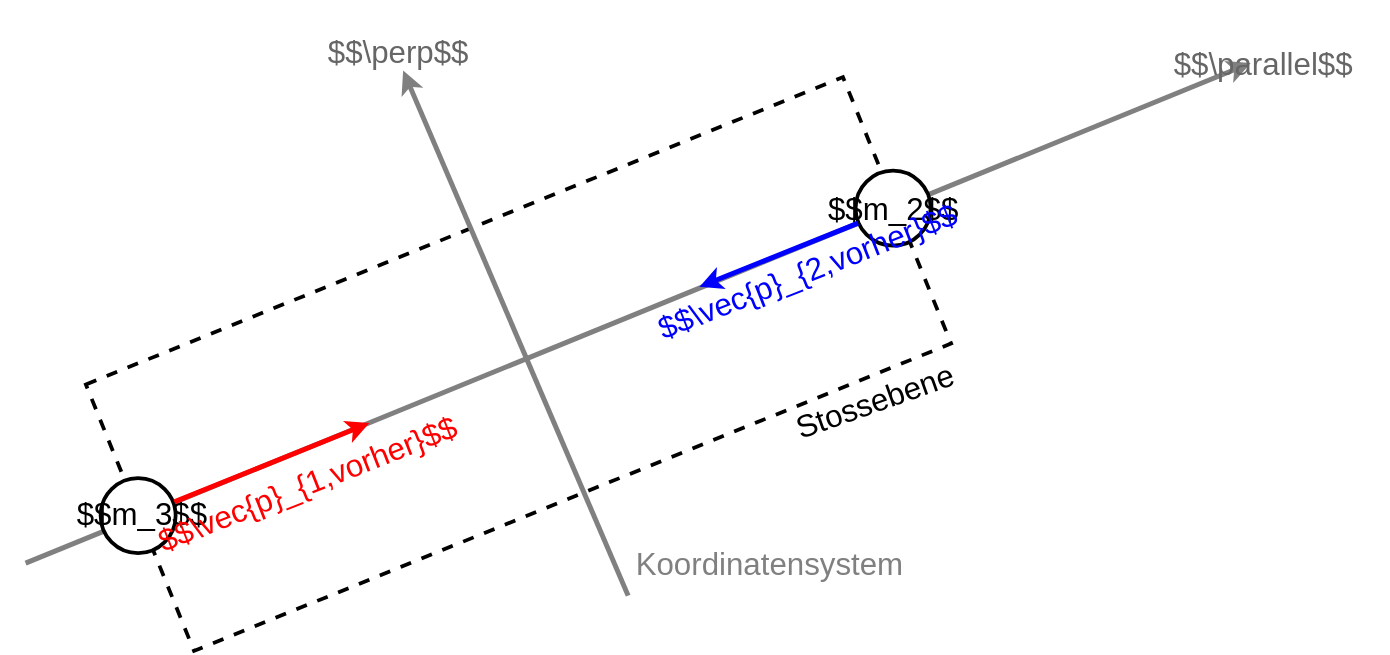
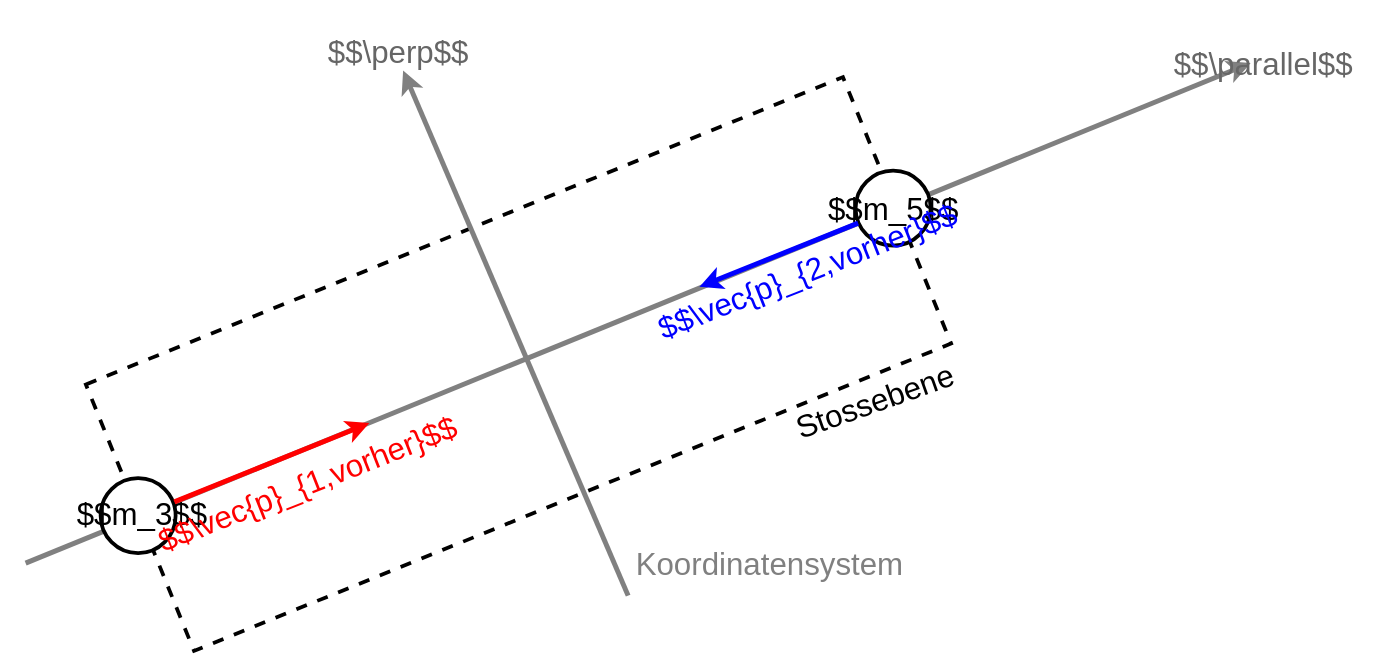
(894, 208) -> (894, 208)
